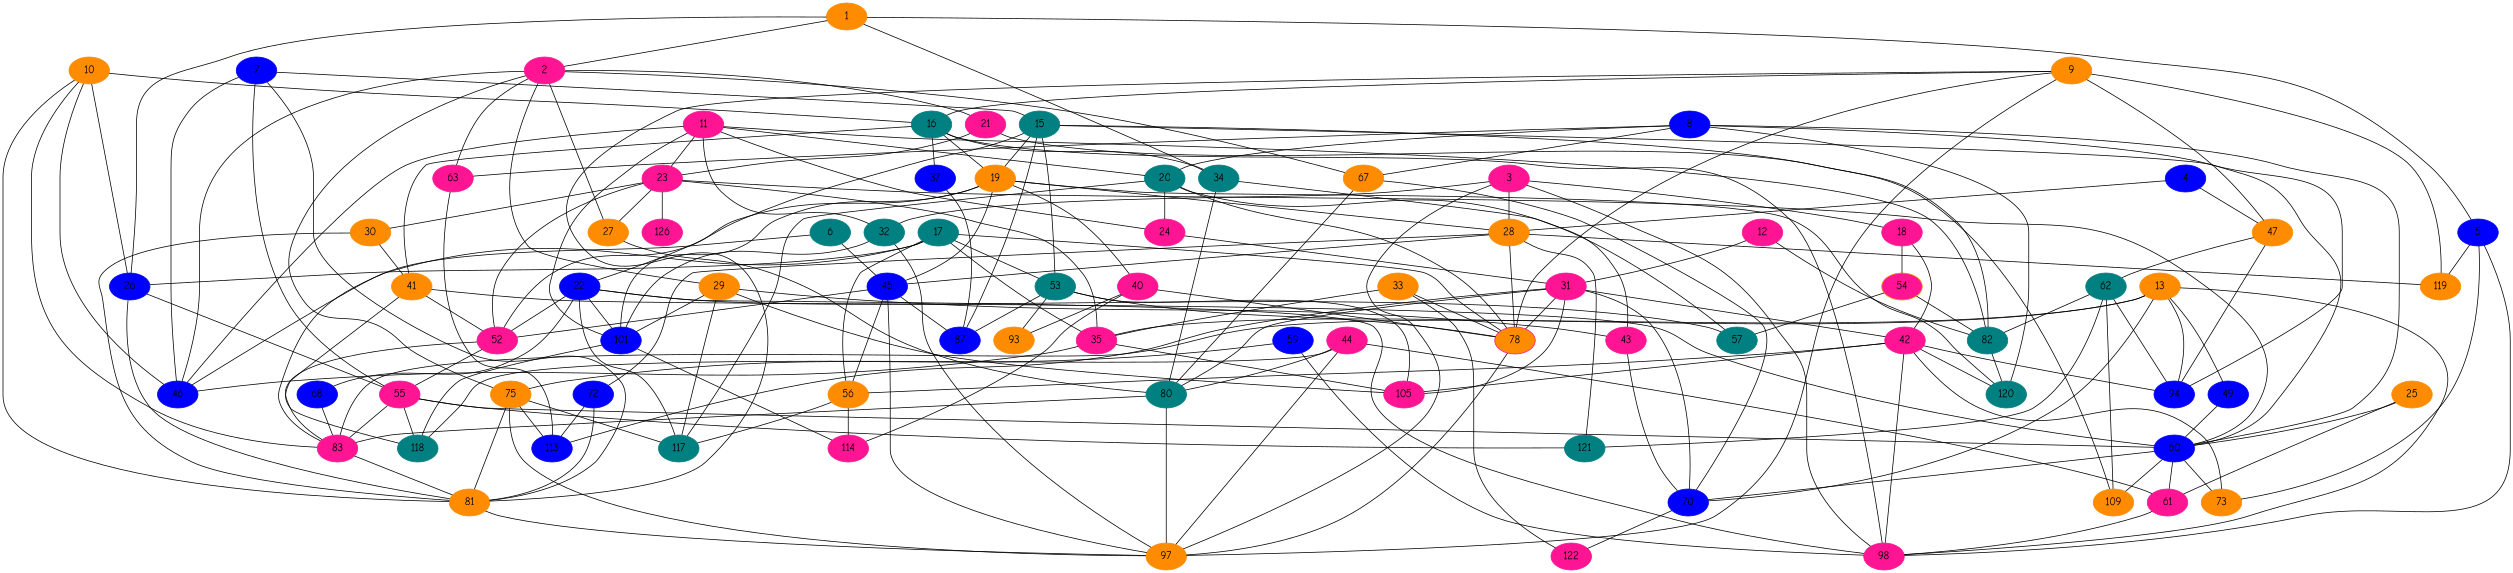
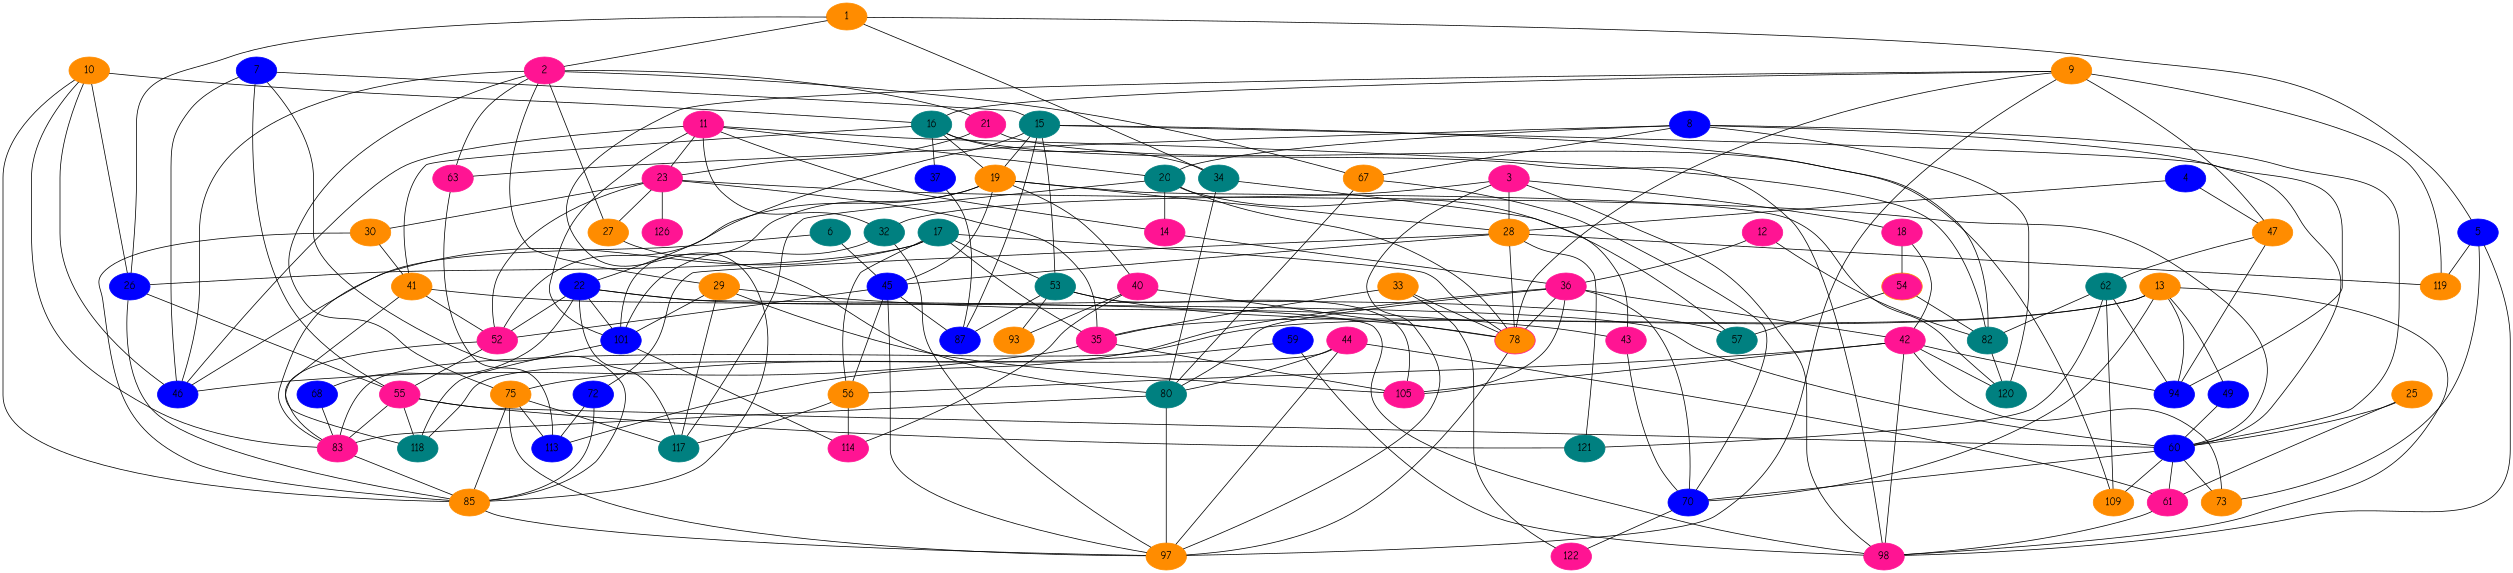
(1165, 232) -> (1165, 232)
(1566, 286) -> (1566, 286)
(470, 502) -> (470, 502)
